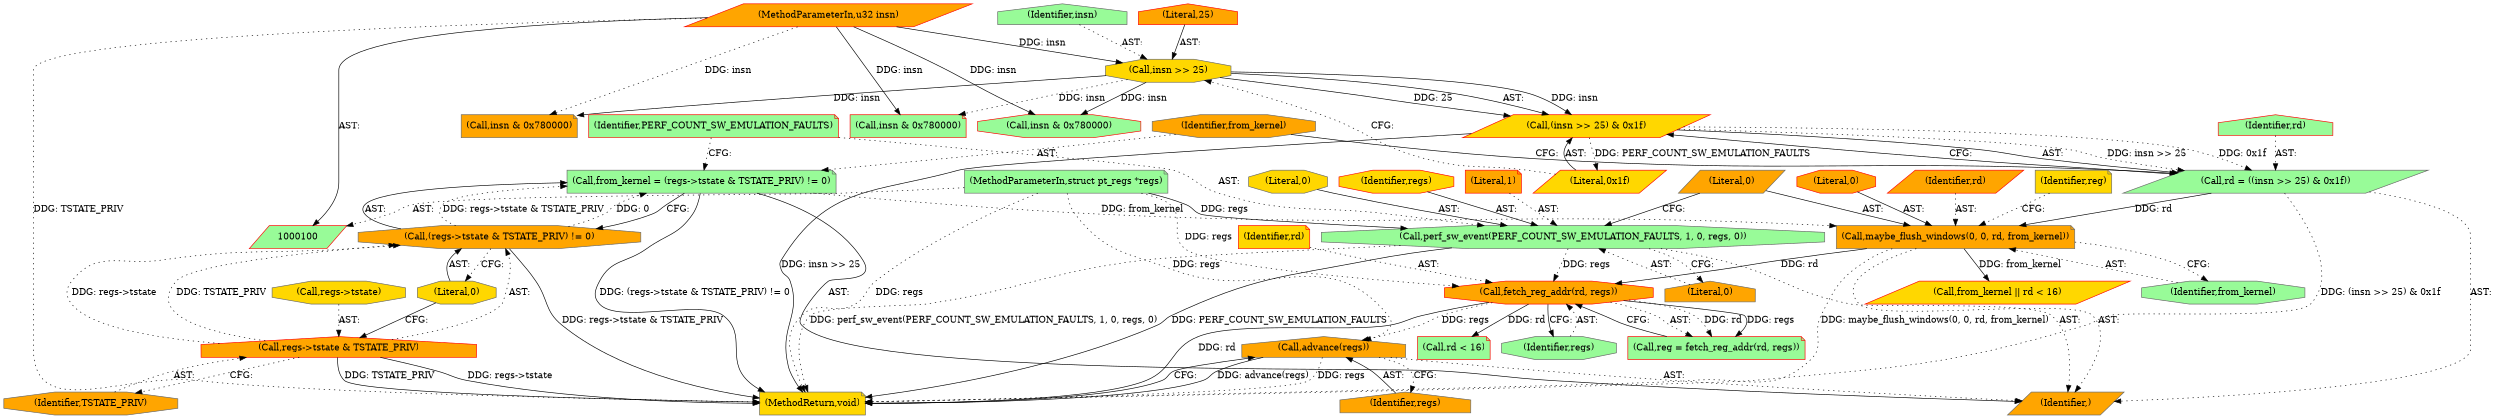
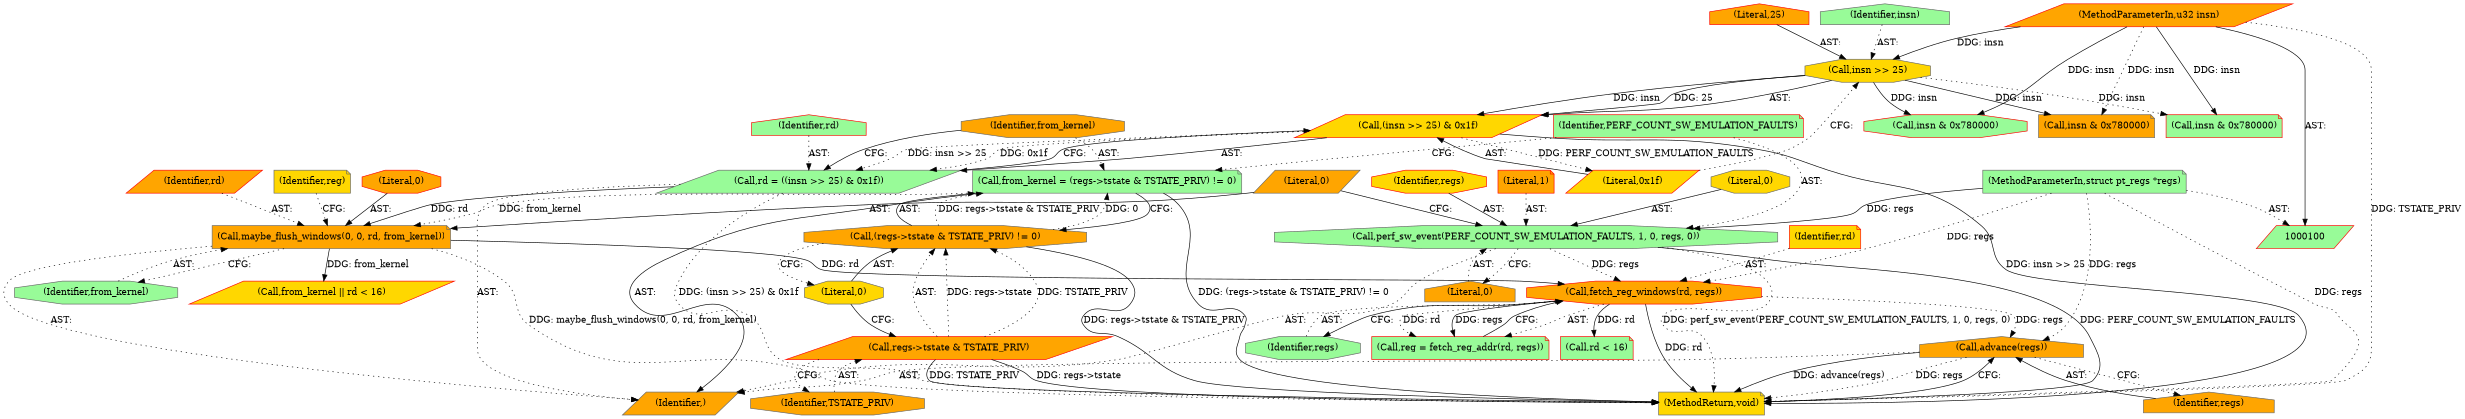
(339, 293) -> none
(1549, 293) -> (1644, 293)
(339, 348) -> (949, 348)
